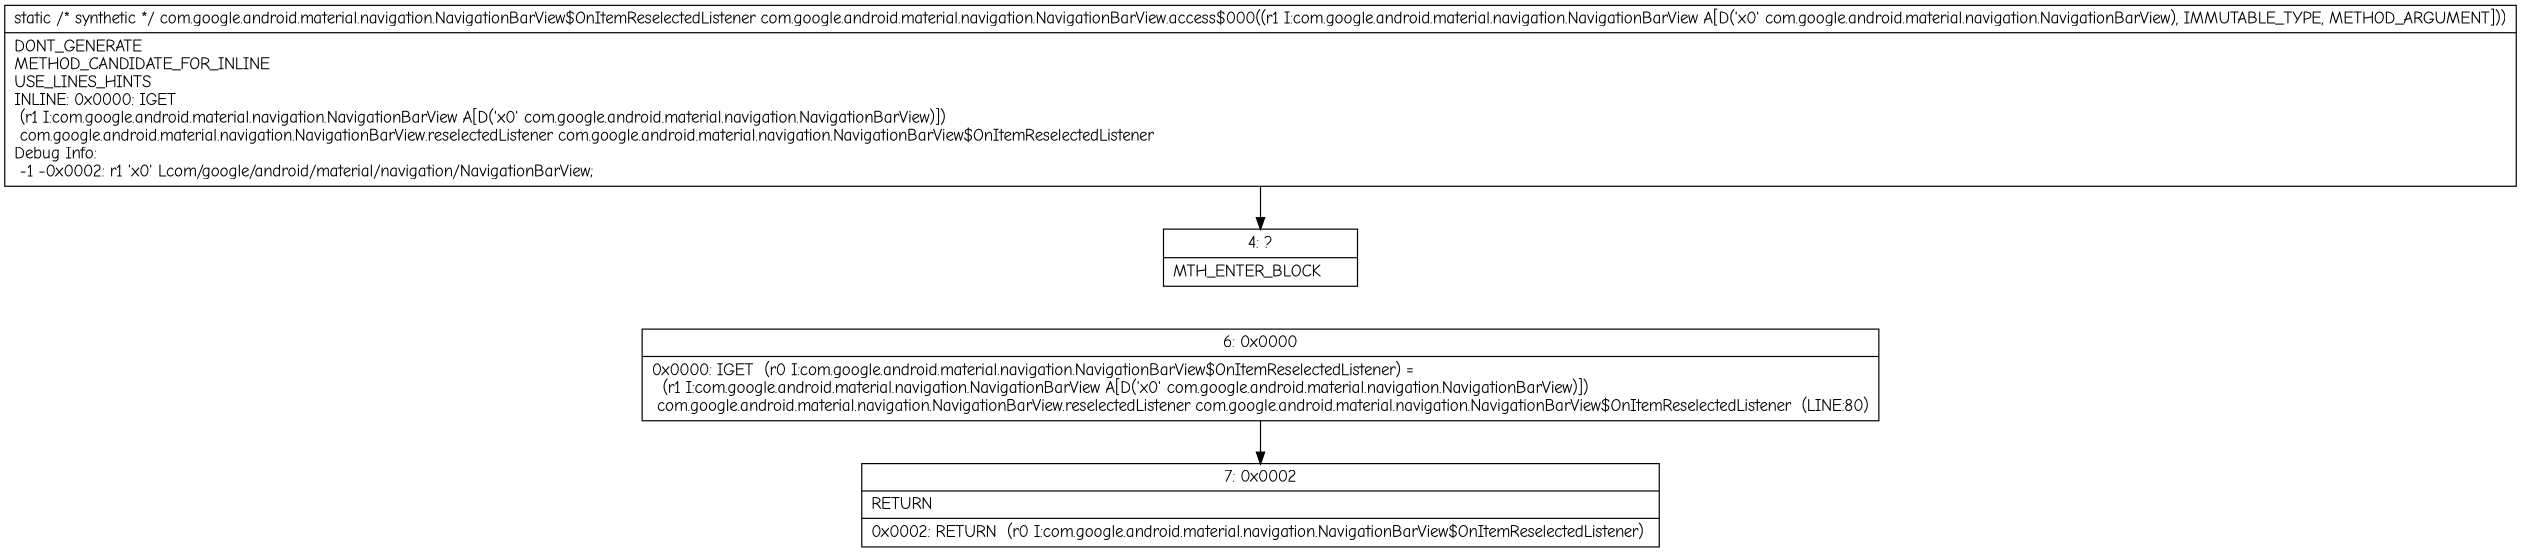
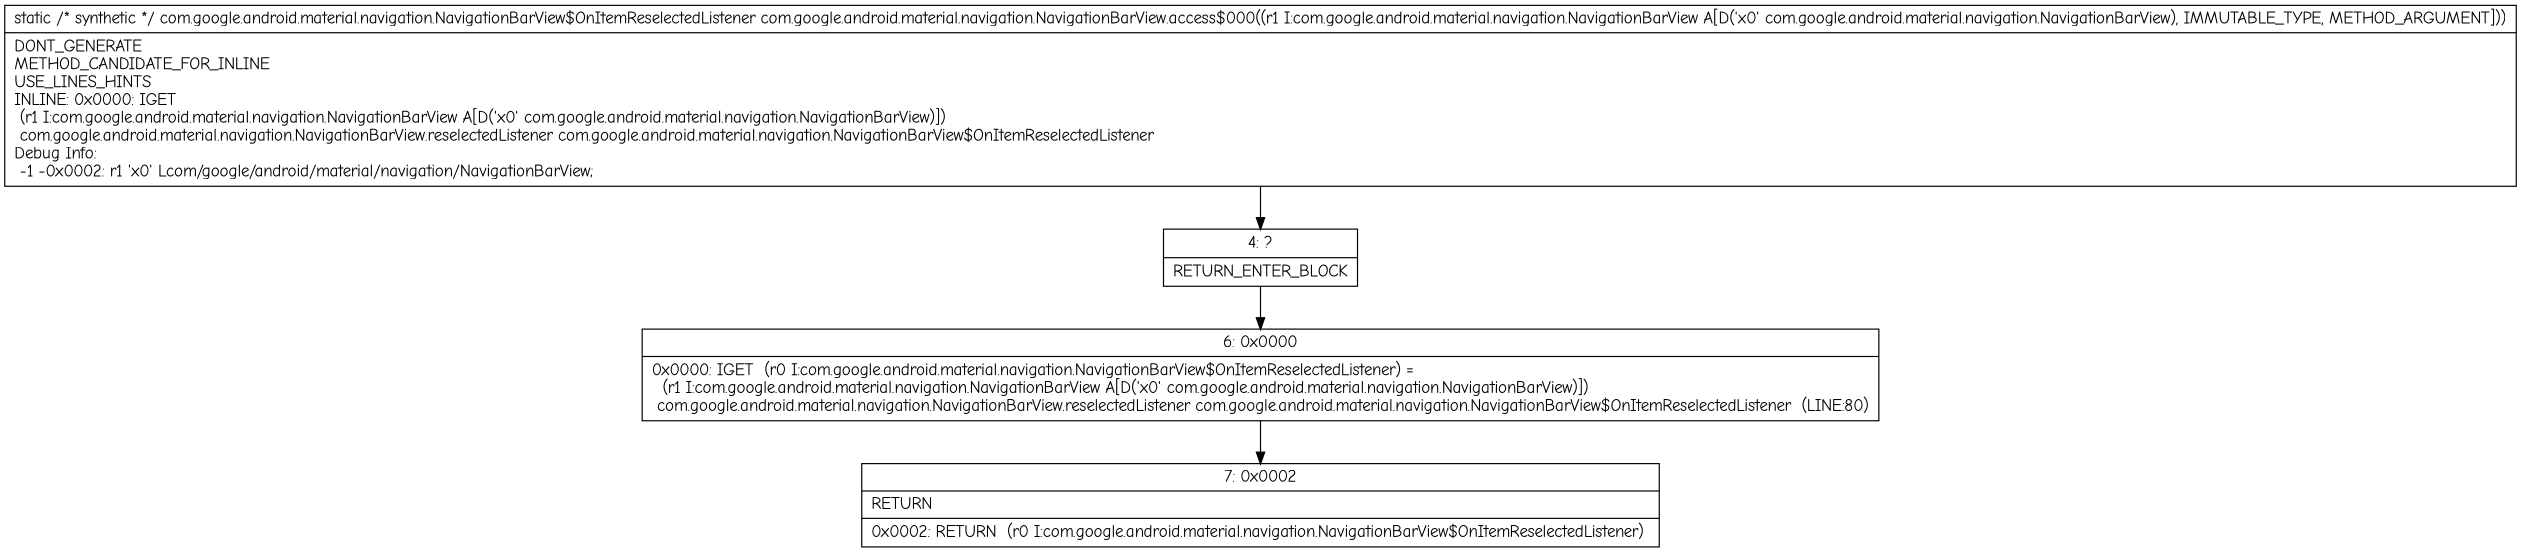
(1247, 271) -> (1261, 271)
none -> (1261, 302)
